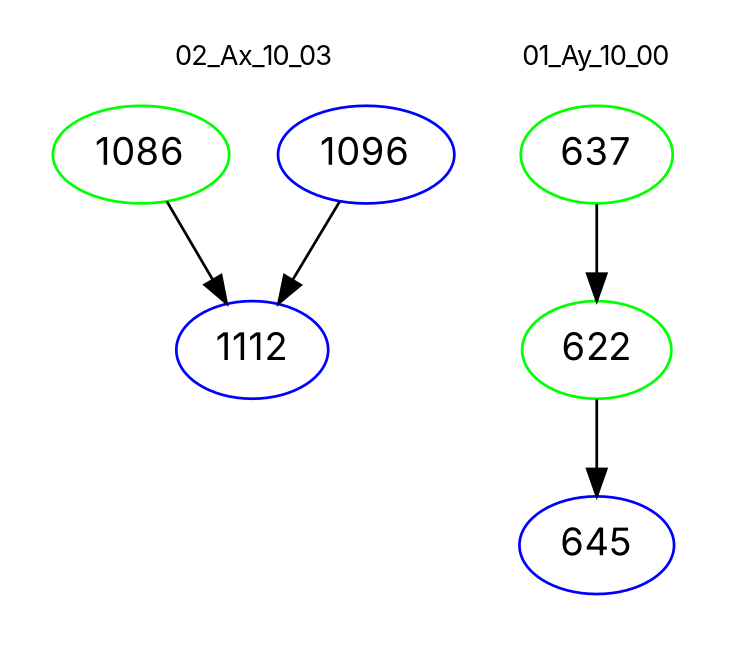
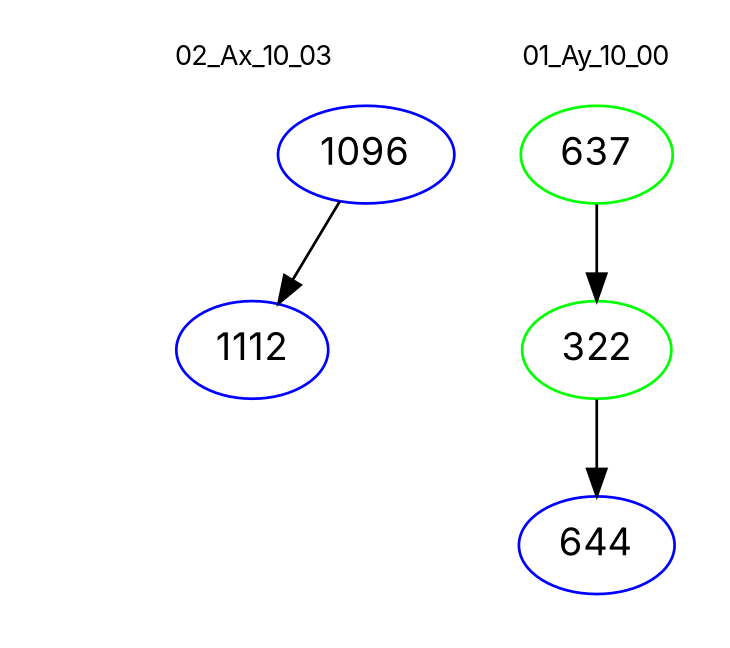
(141, 155) -> none
(597, 350) -> (597, 350)
(597, 545) -> (597, 545)
